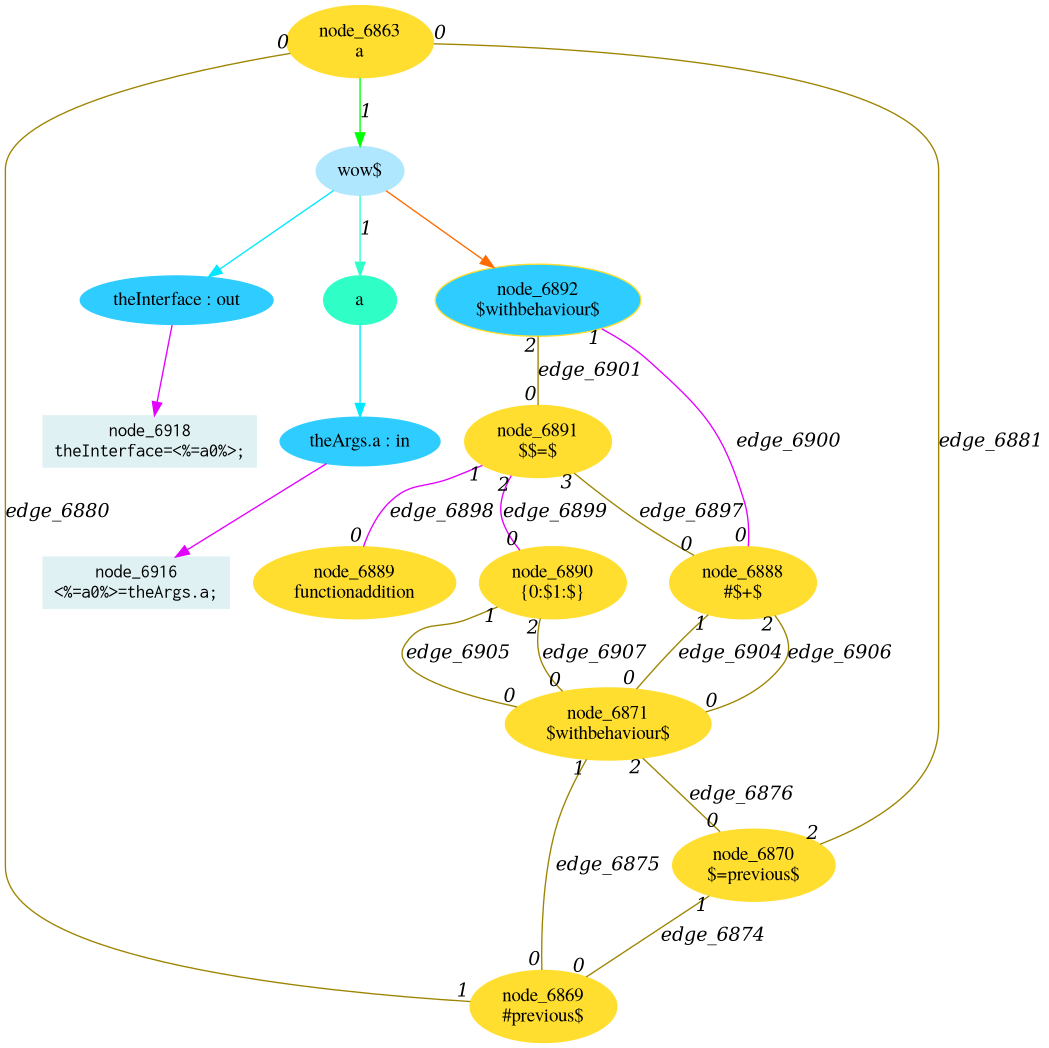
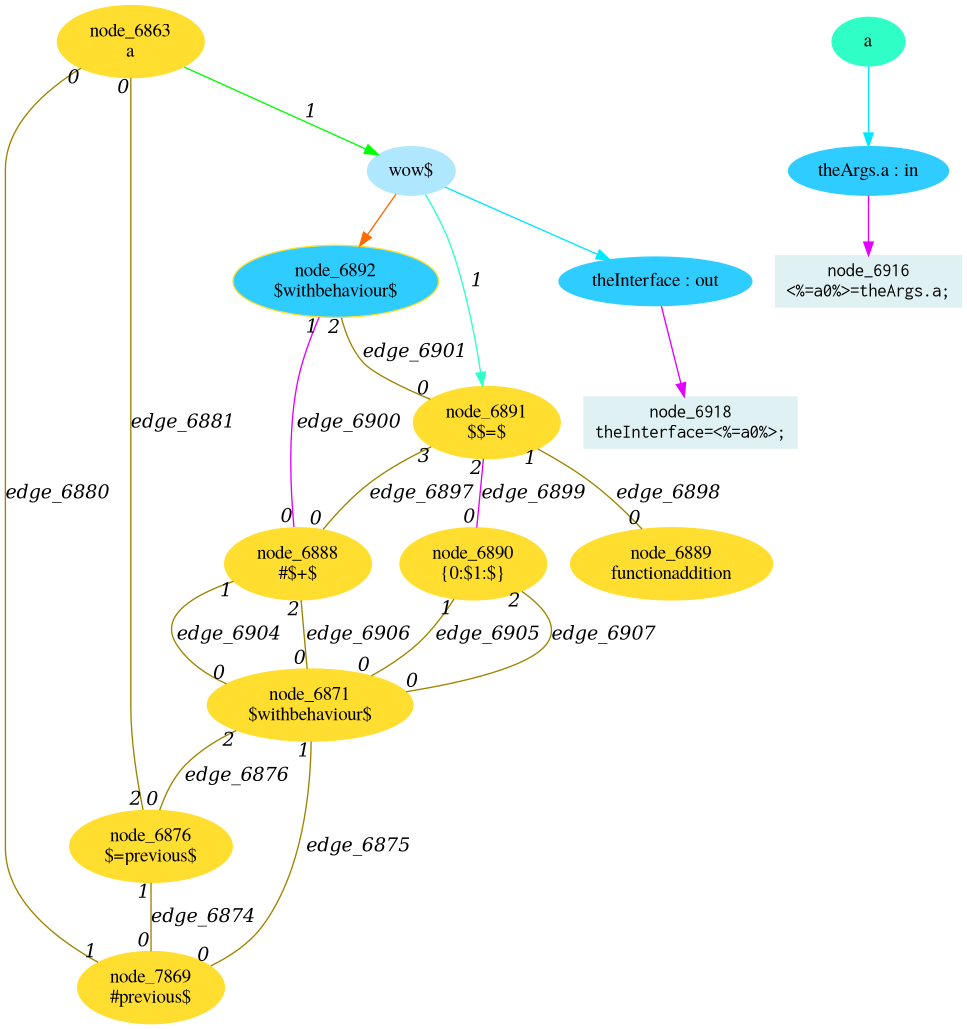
(360, 229) -> (462, 281)
(410, 489) -> (594, 484)
(754, 865) -> (151, 846)
(543, 1006) -> (151, 988)
